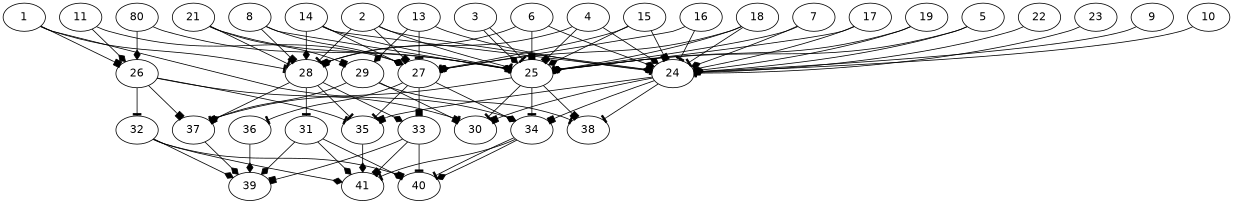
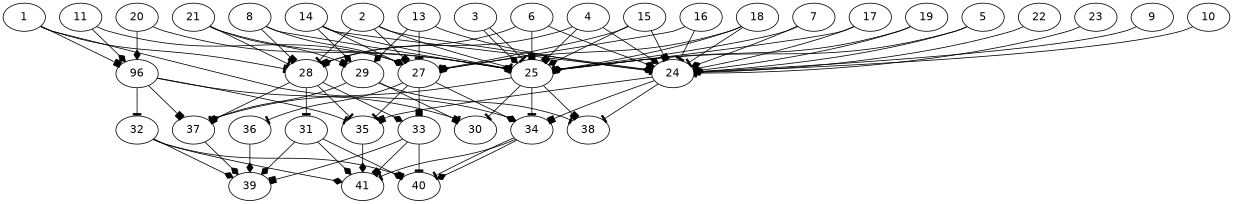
(137, 17) -> (137, 17)
(306, 41) -> (331, 42)
(137, 74) -> (137, 74)
(575, 95) -> none
